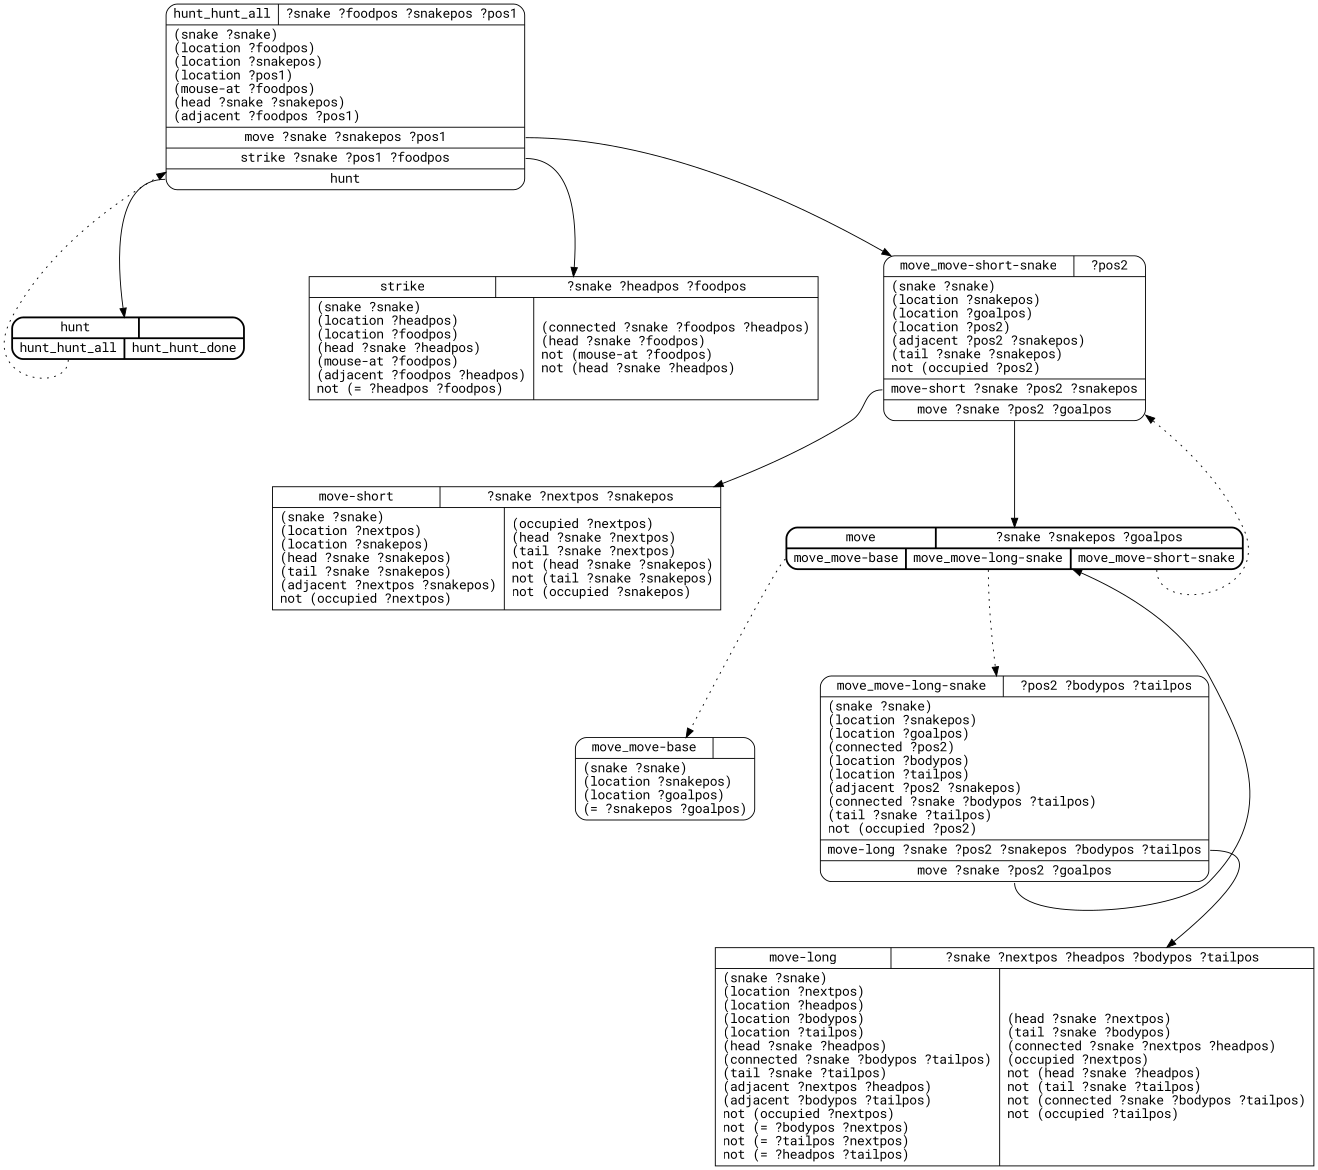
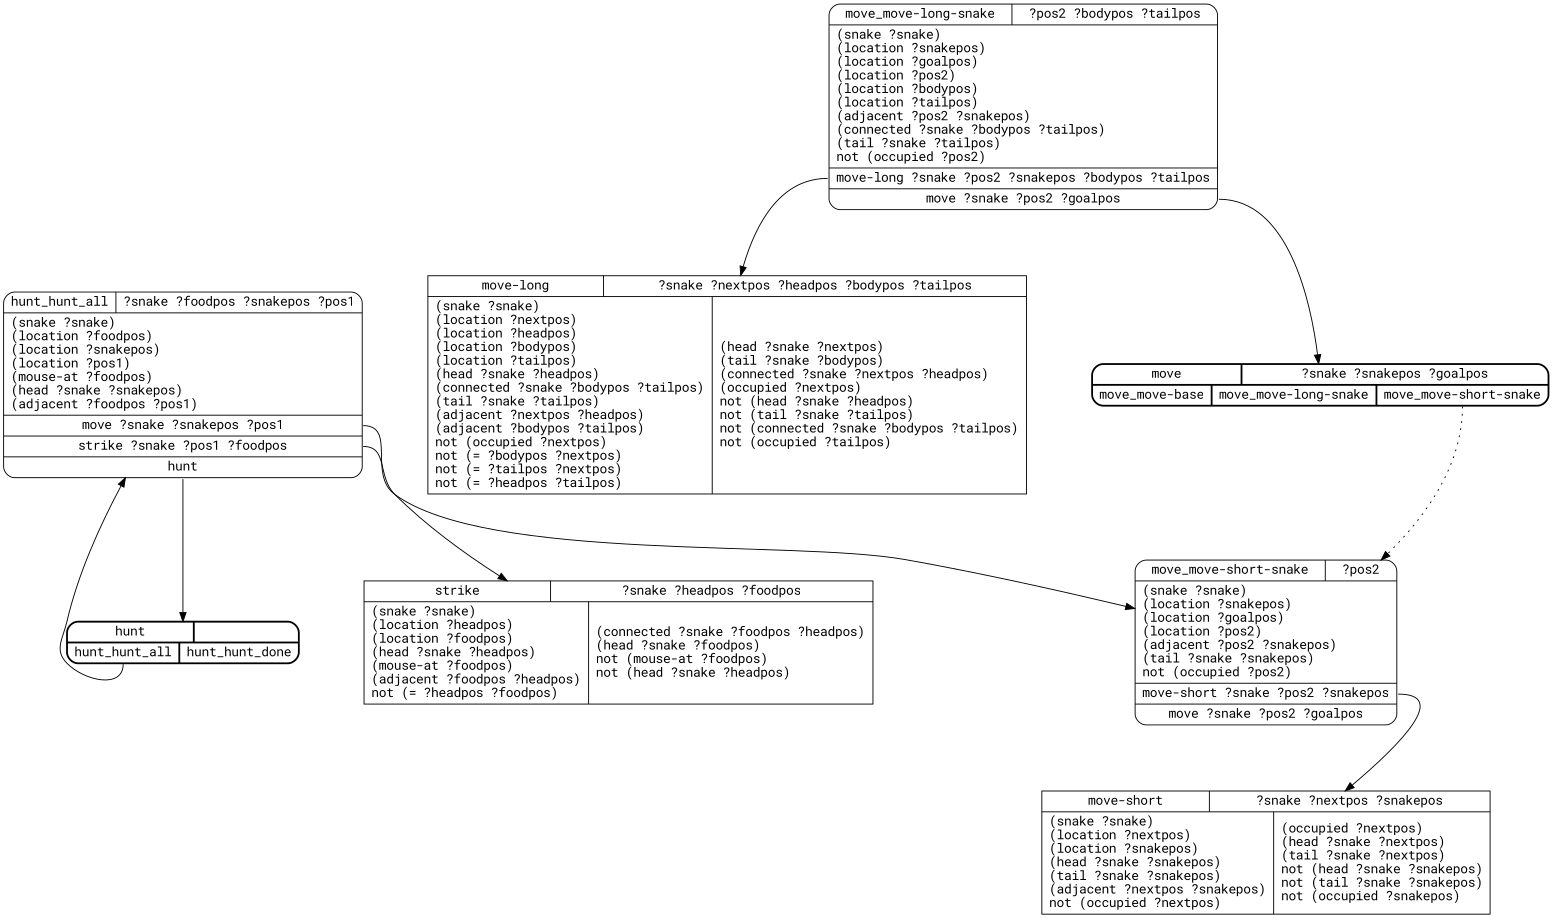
(35, 282) -> (71, 606)
(1015, 470) -> none
(990, 619) -> none
(891, 748) -> (896, 76)
(665, 779) -> none
